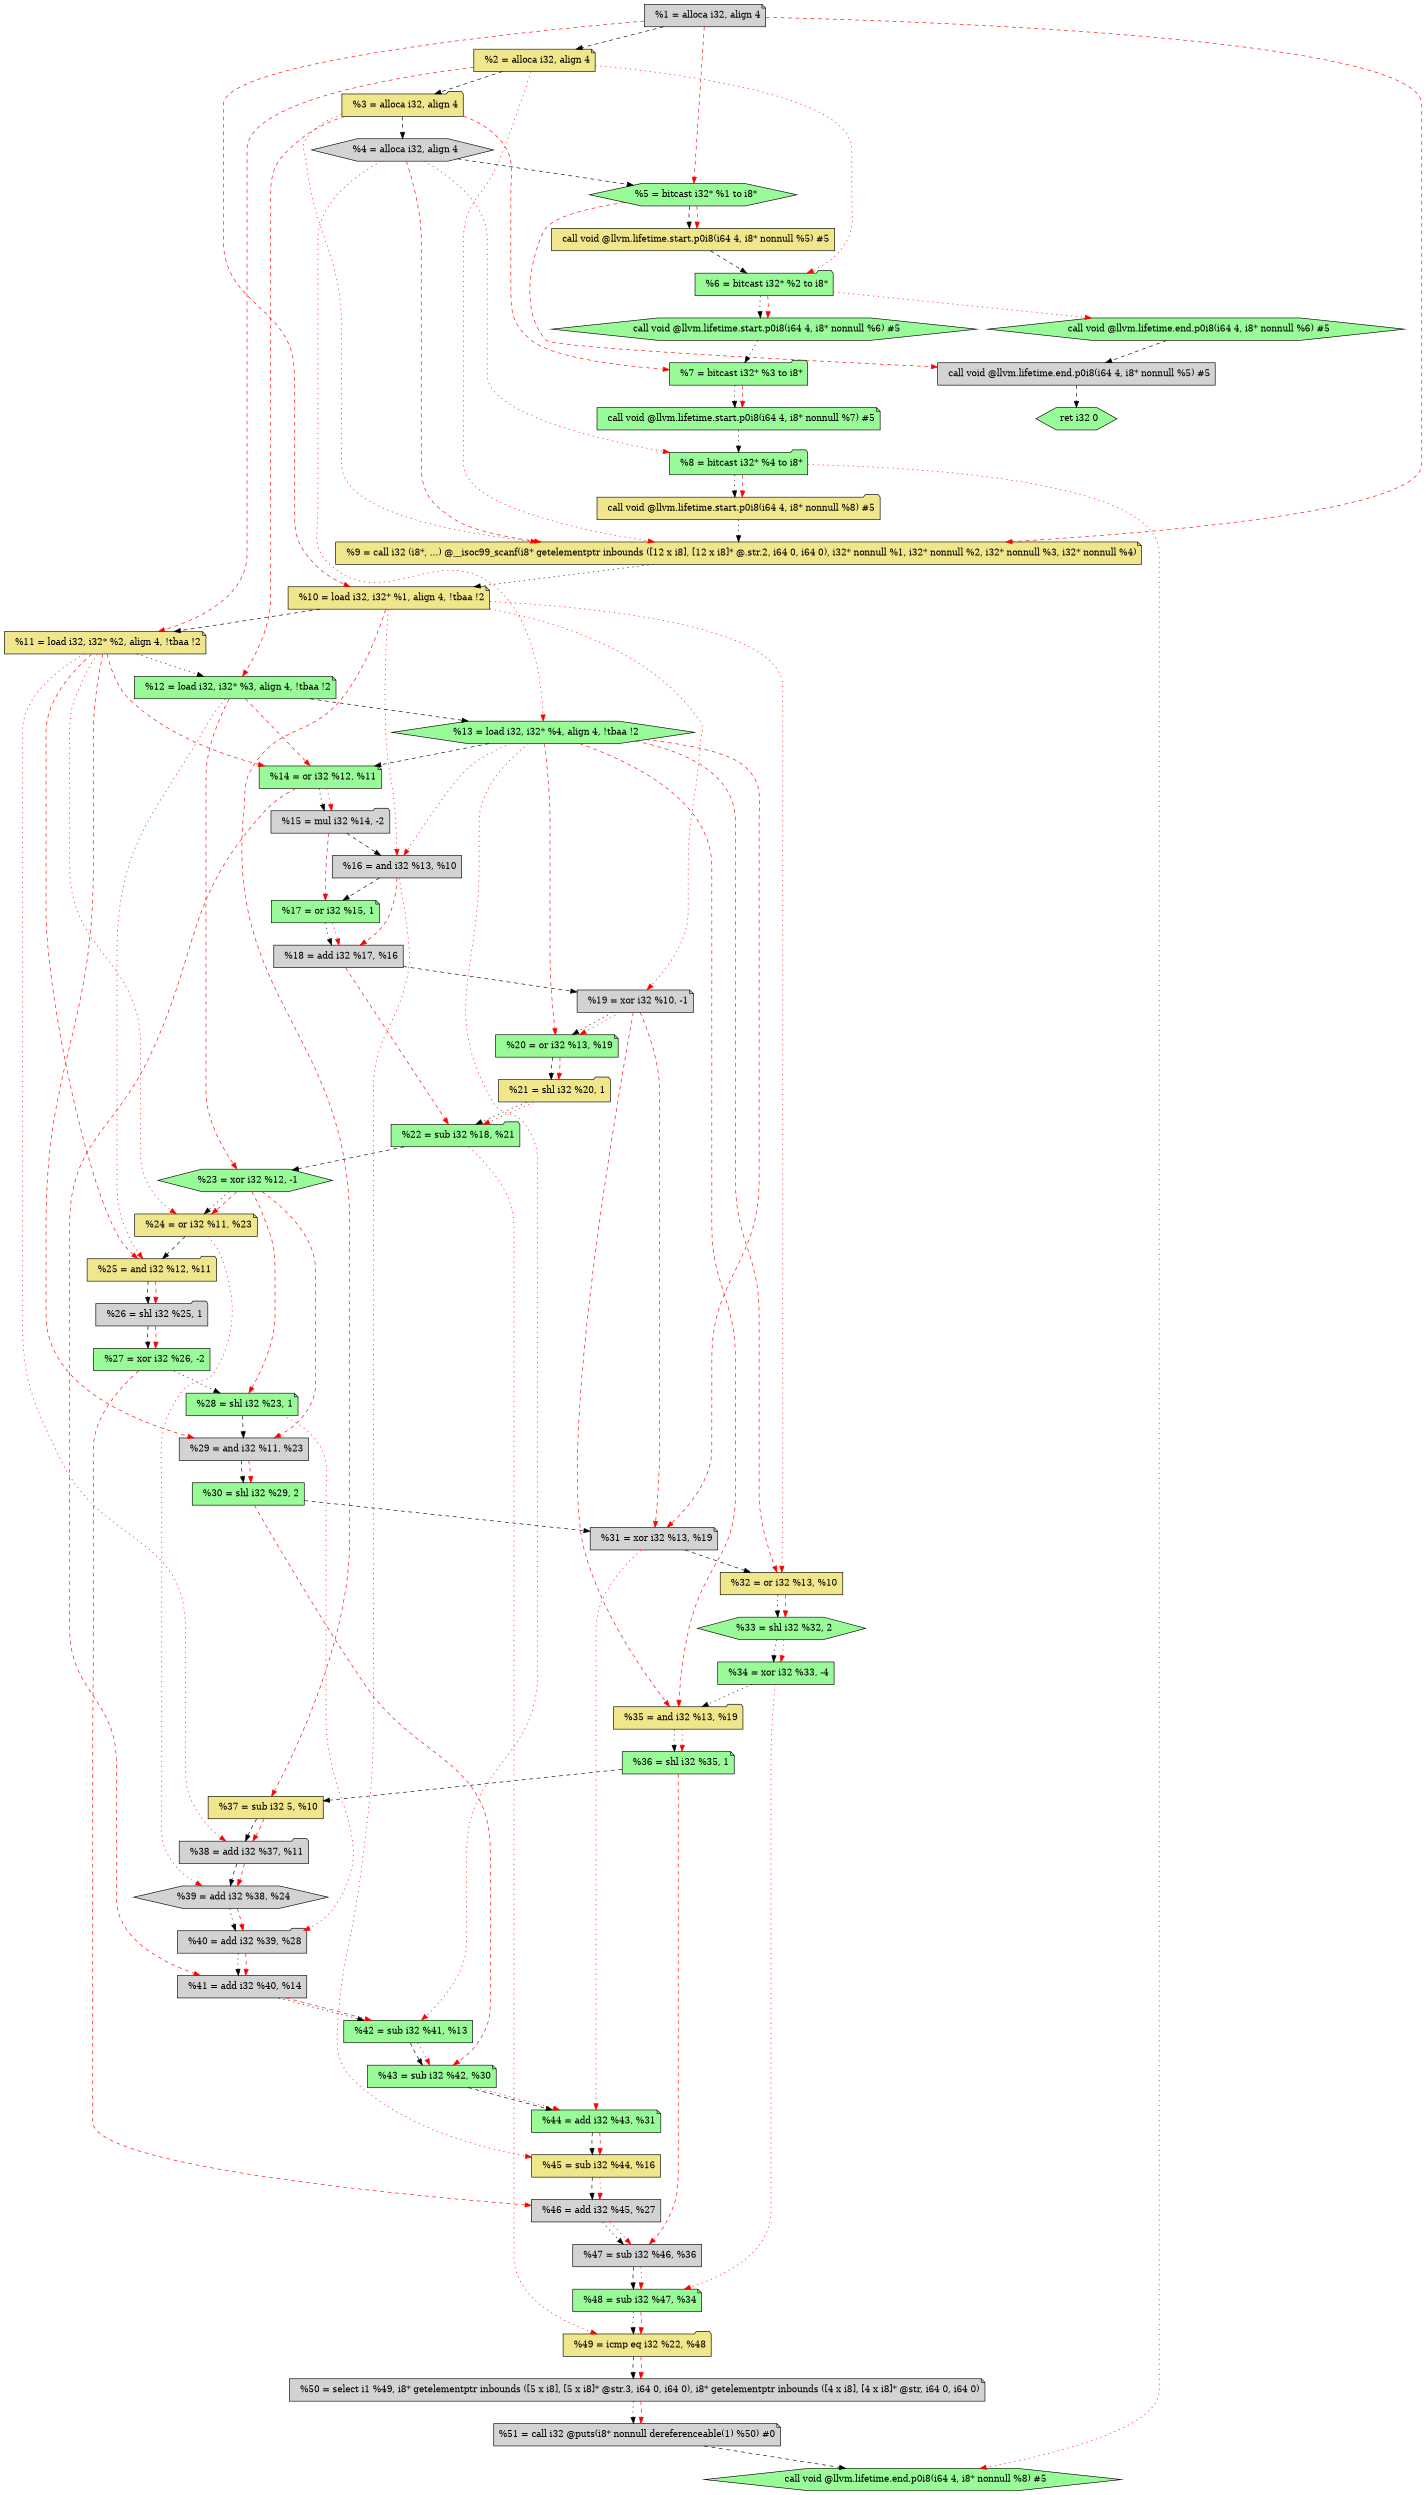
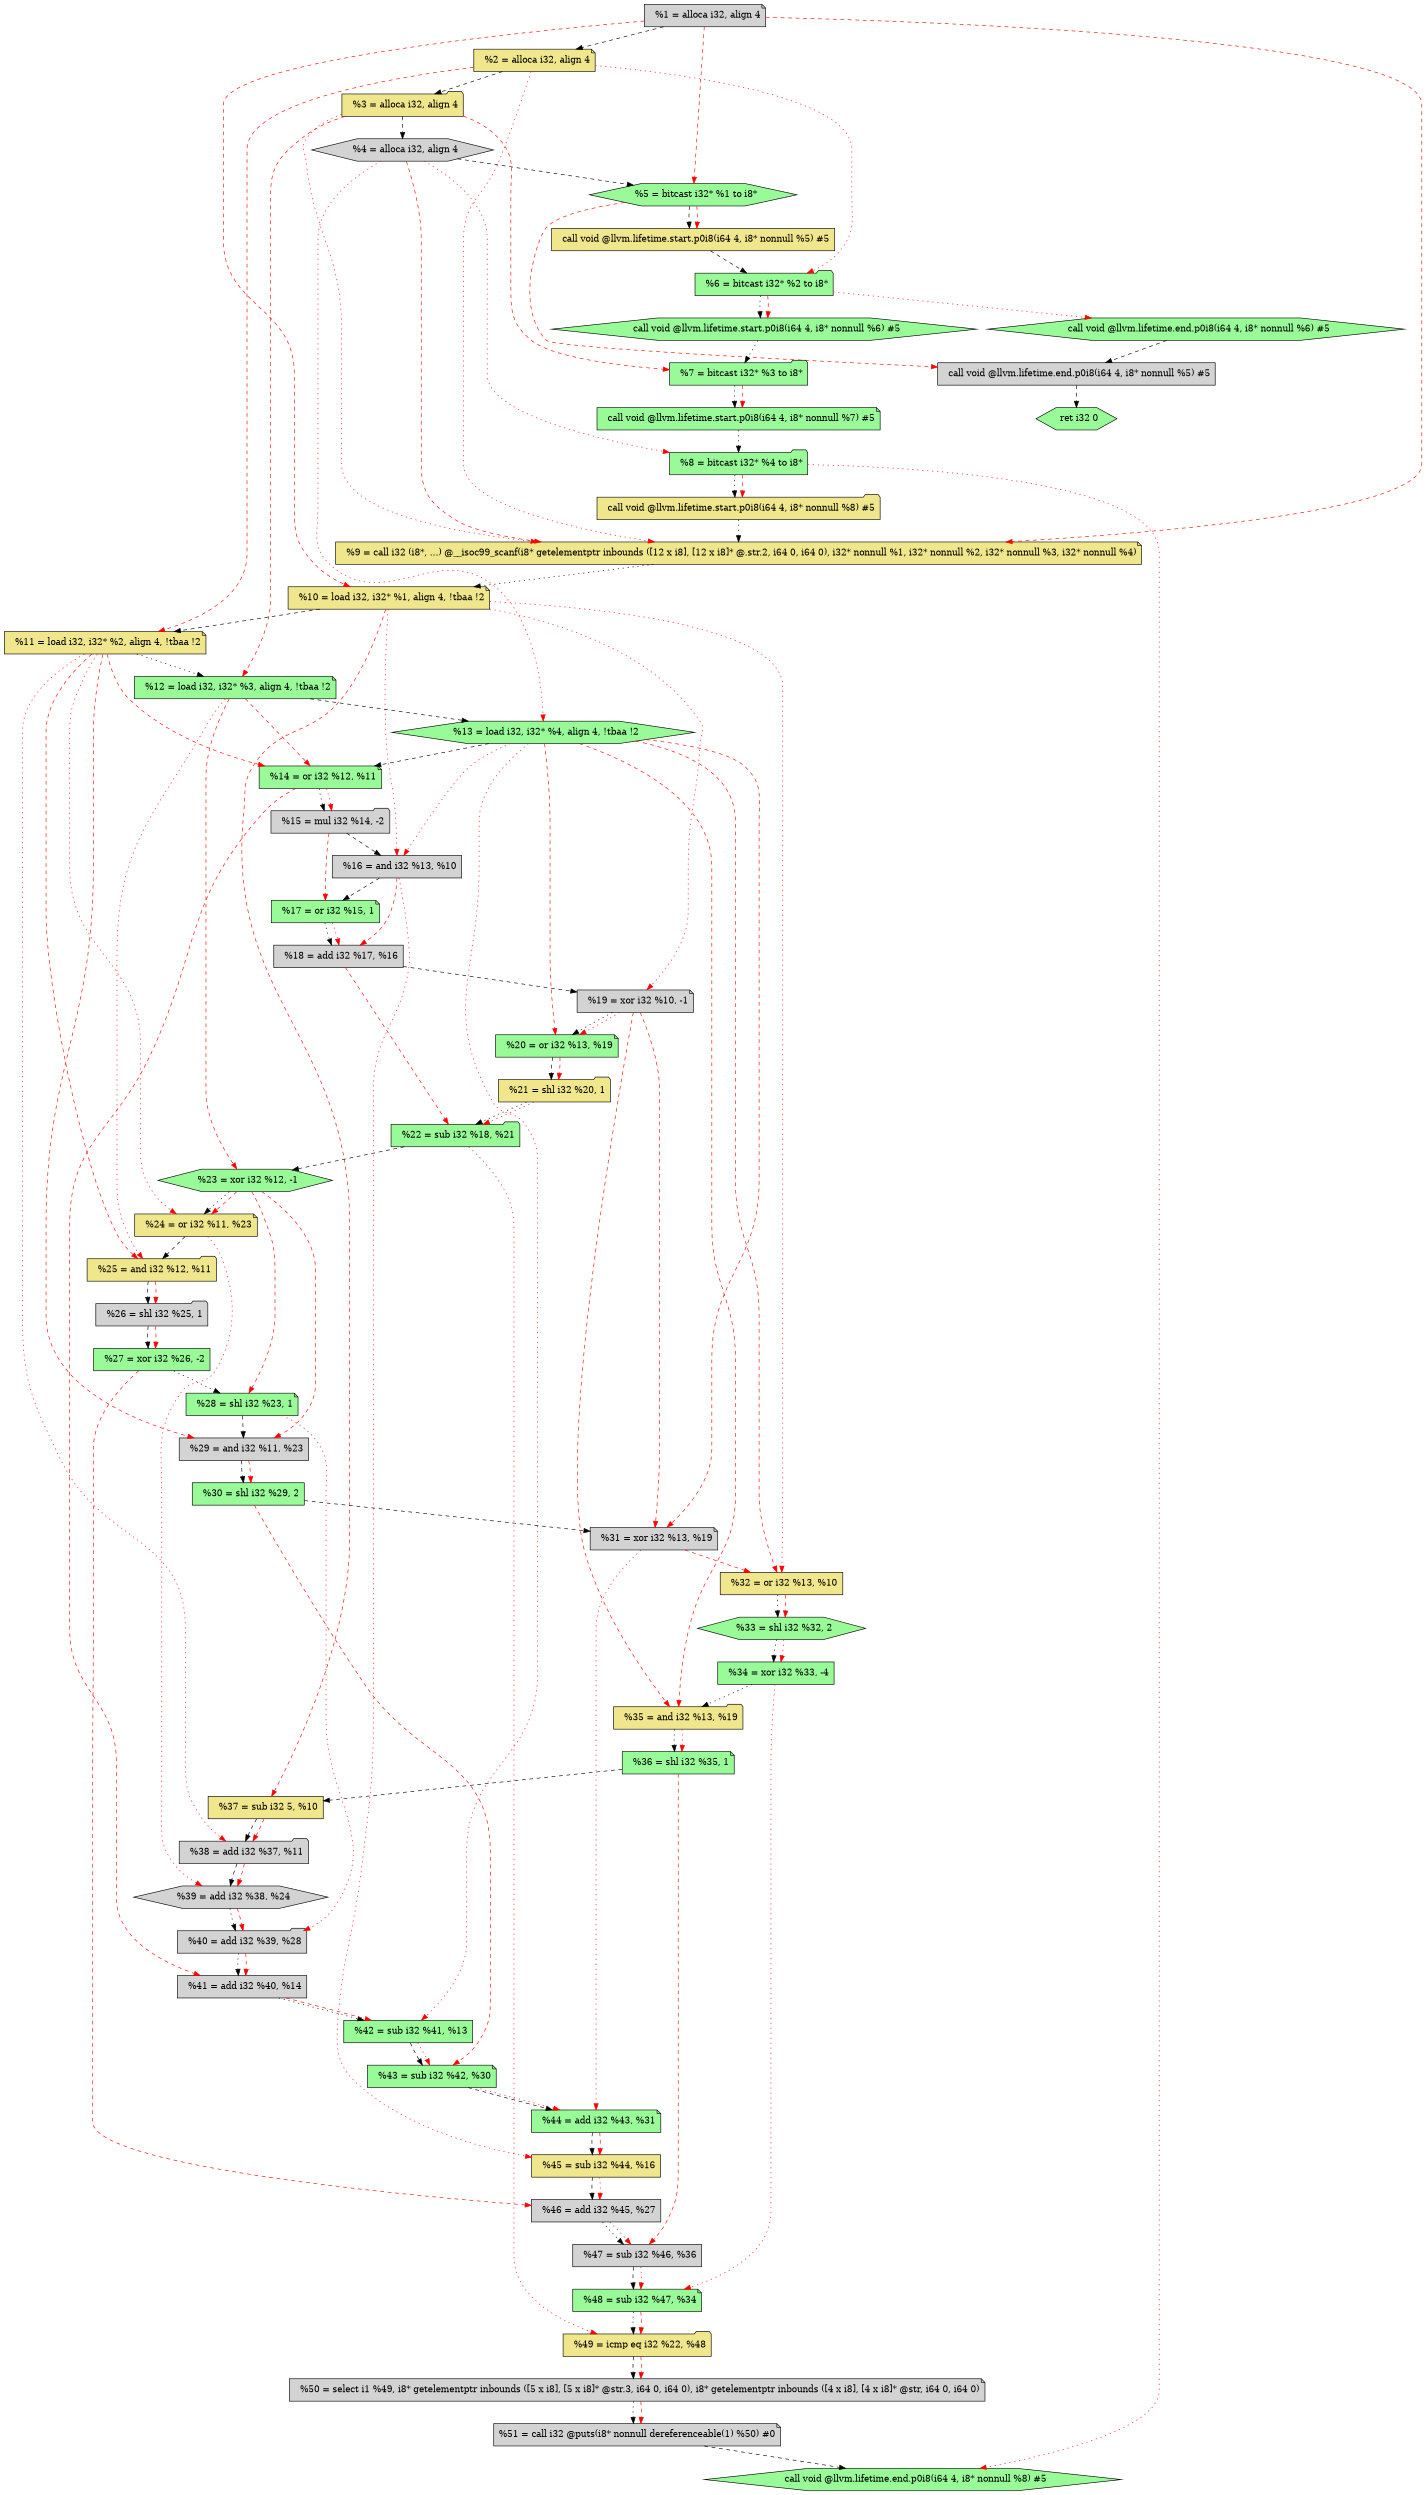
(713, 1560) -> (713, 1560)
